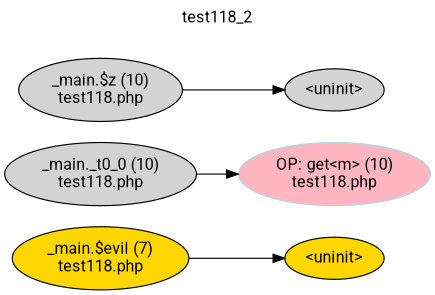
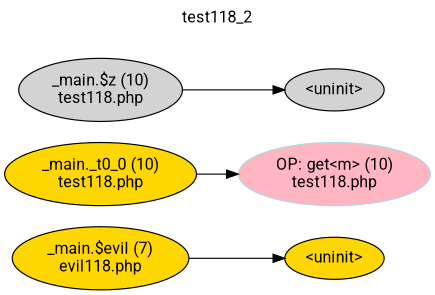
(101, 174) -> (101, 174)
(101, 258) -> (101, 258)
